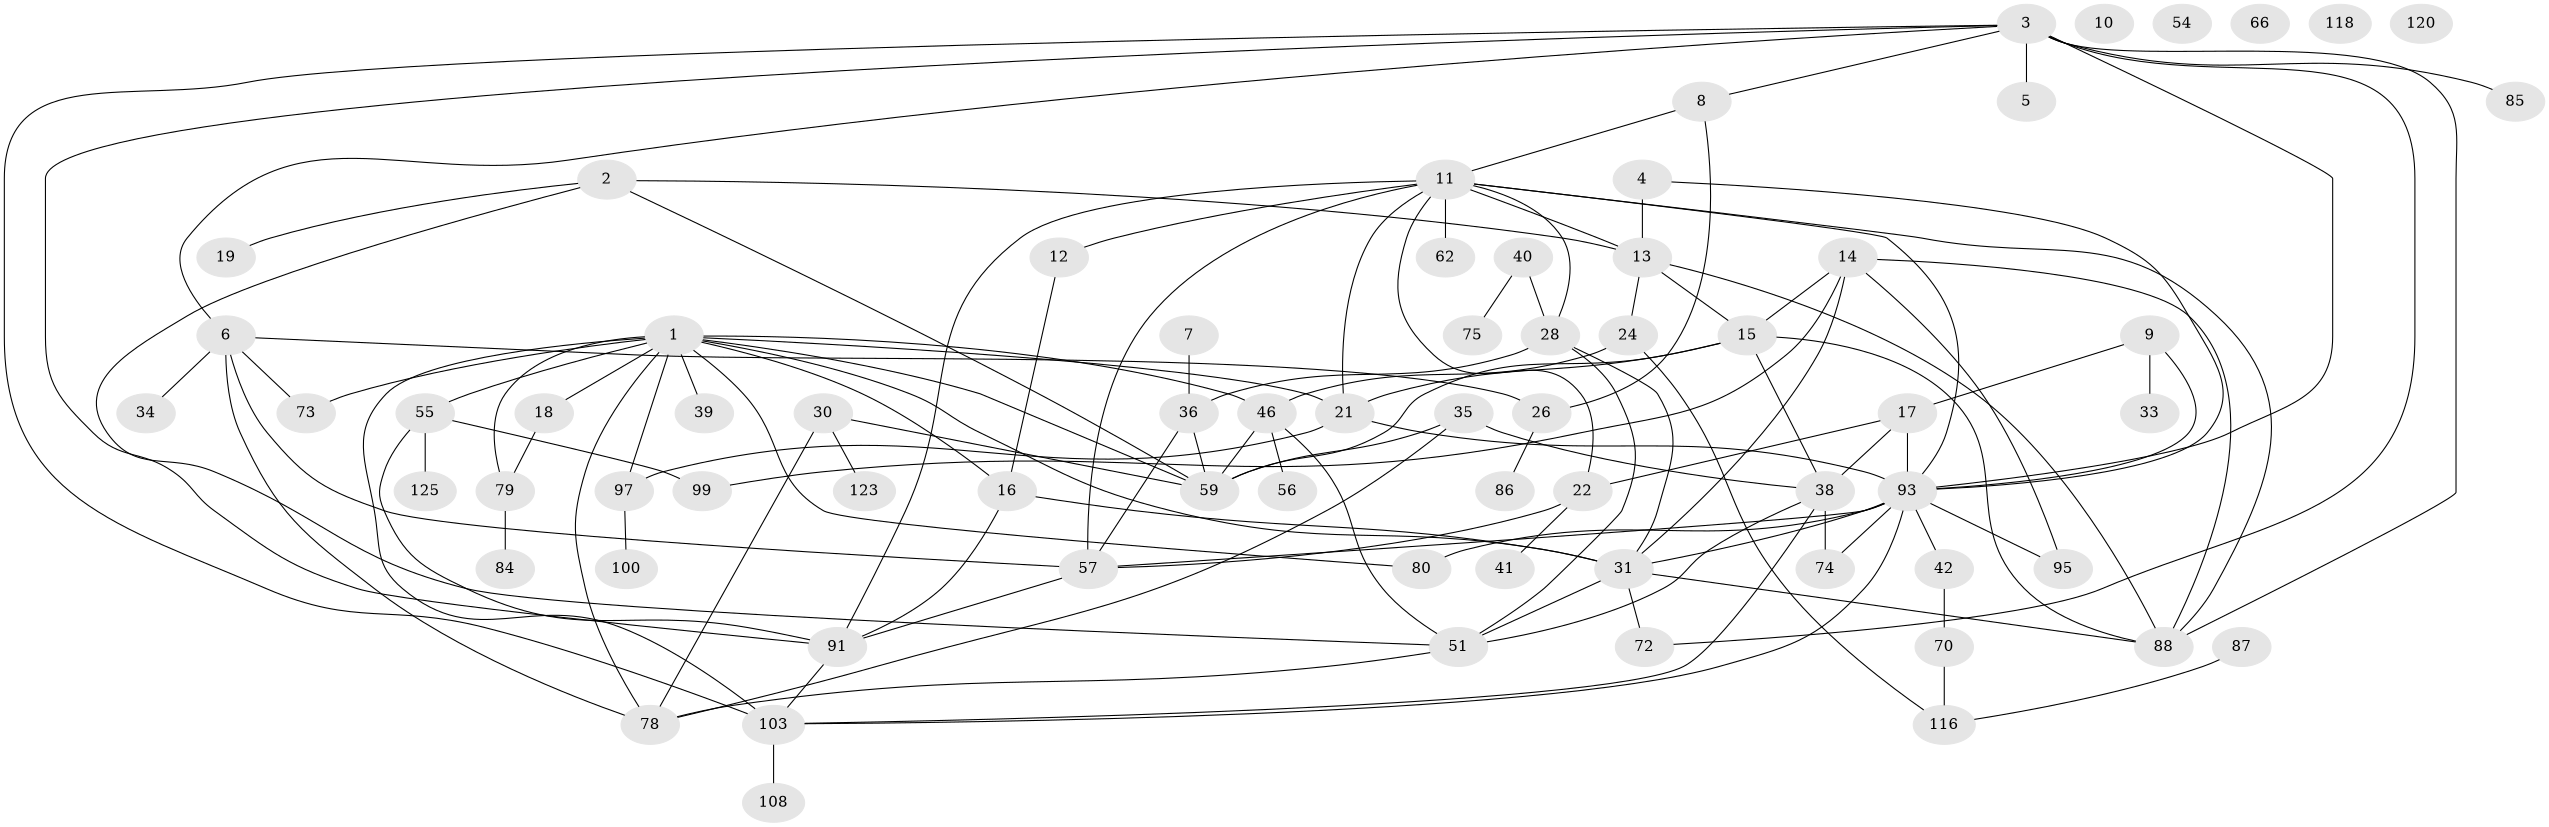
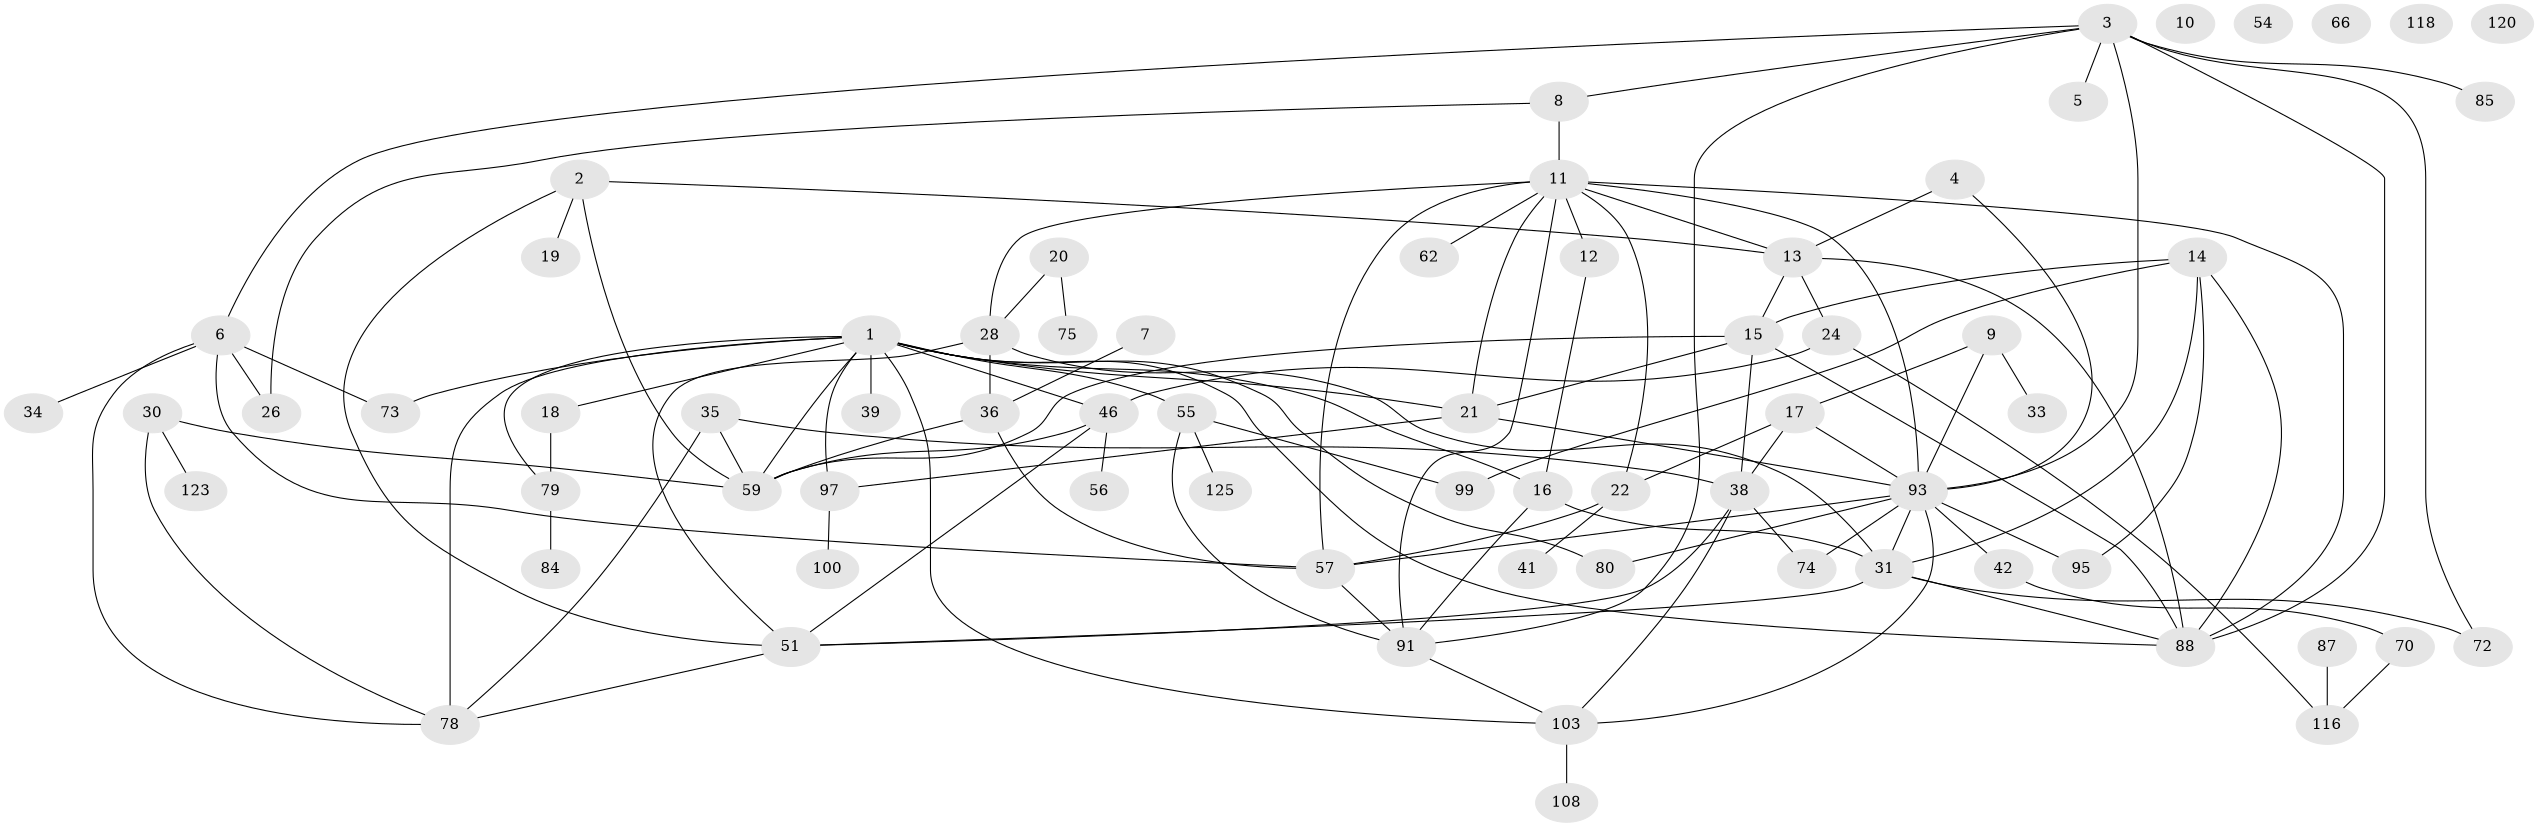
(450, 65) -> none
(1523, 258) -> (1059, 258)
(1505, 491) -> none
(1114, 494) -> (1490, 589)
